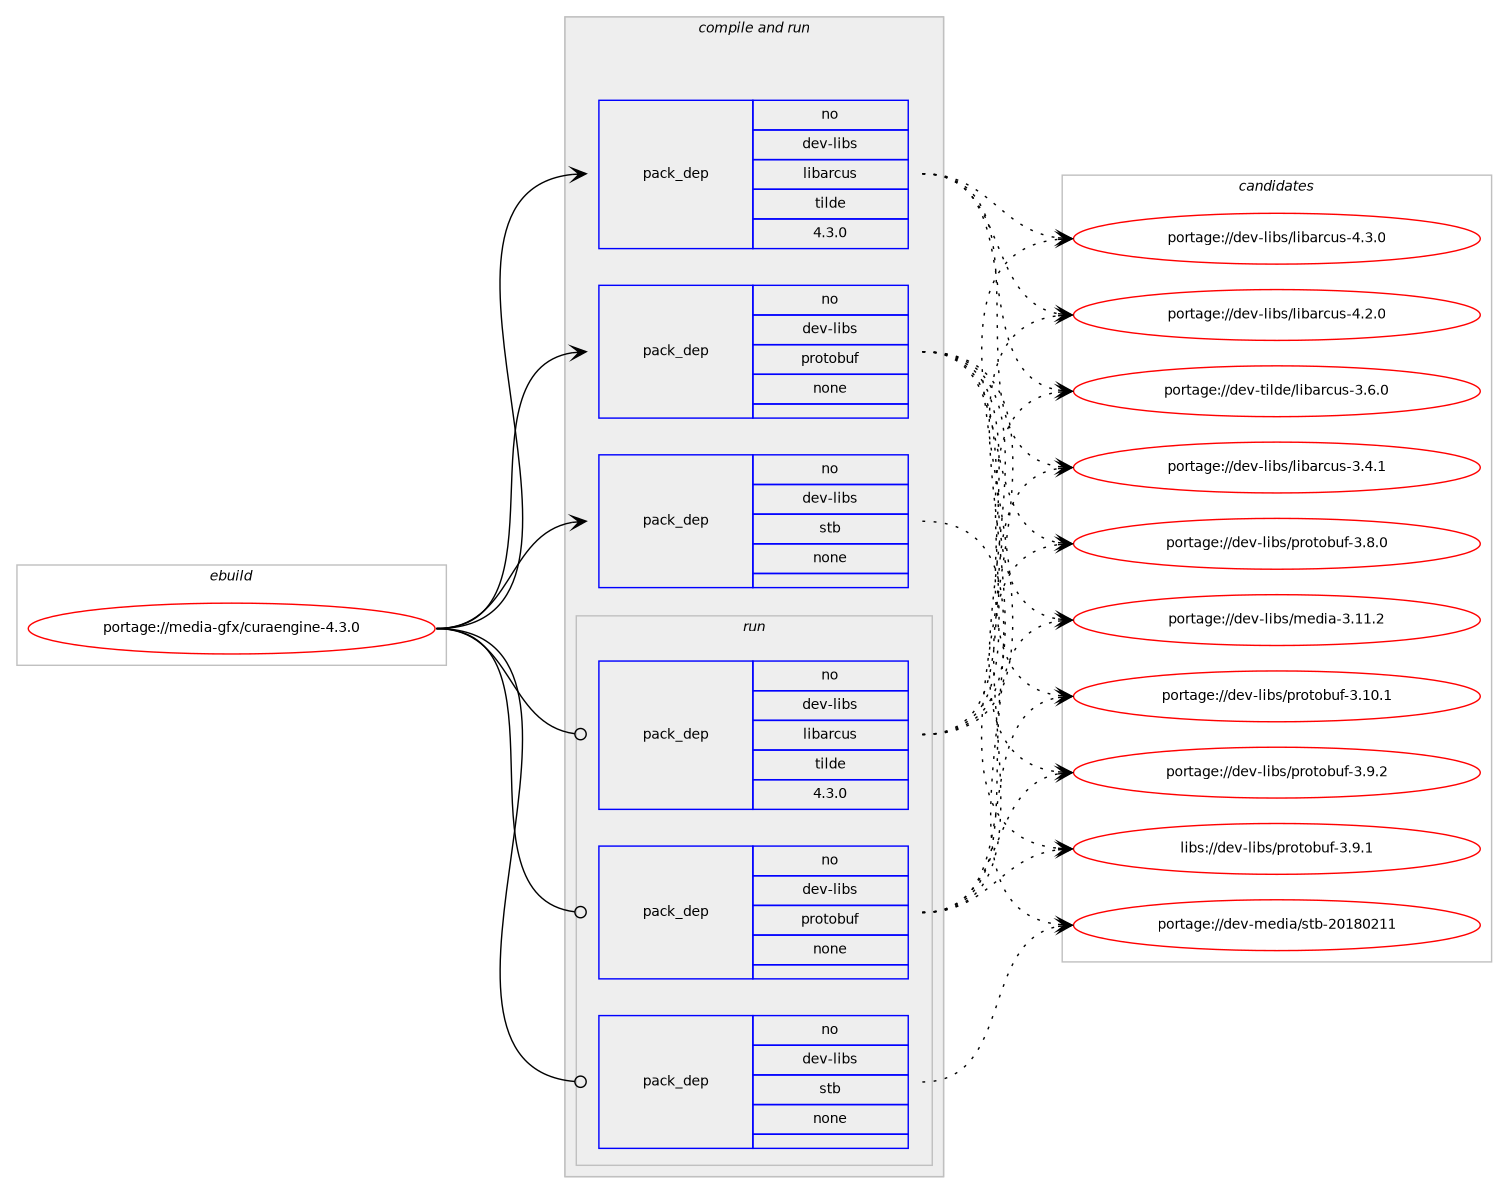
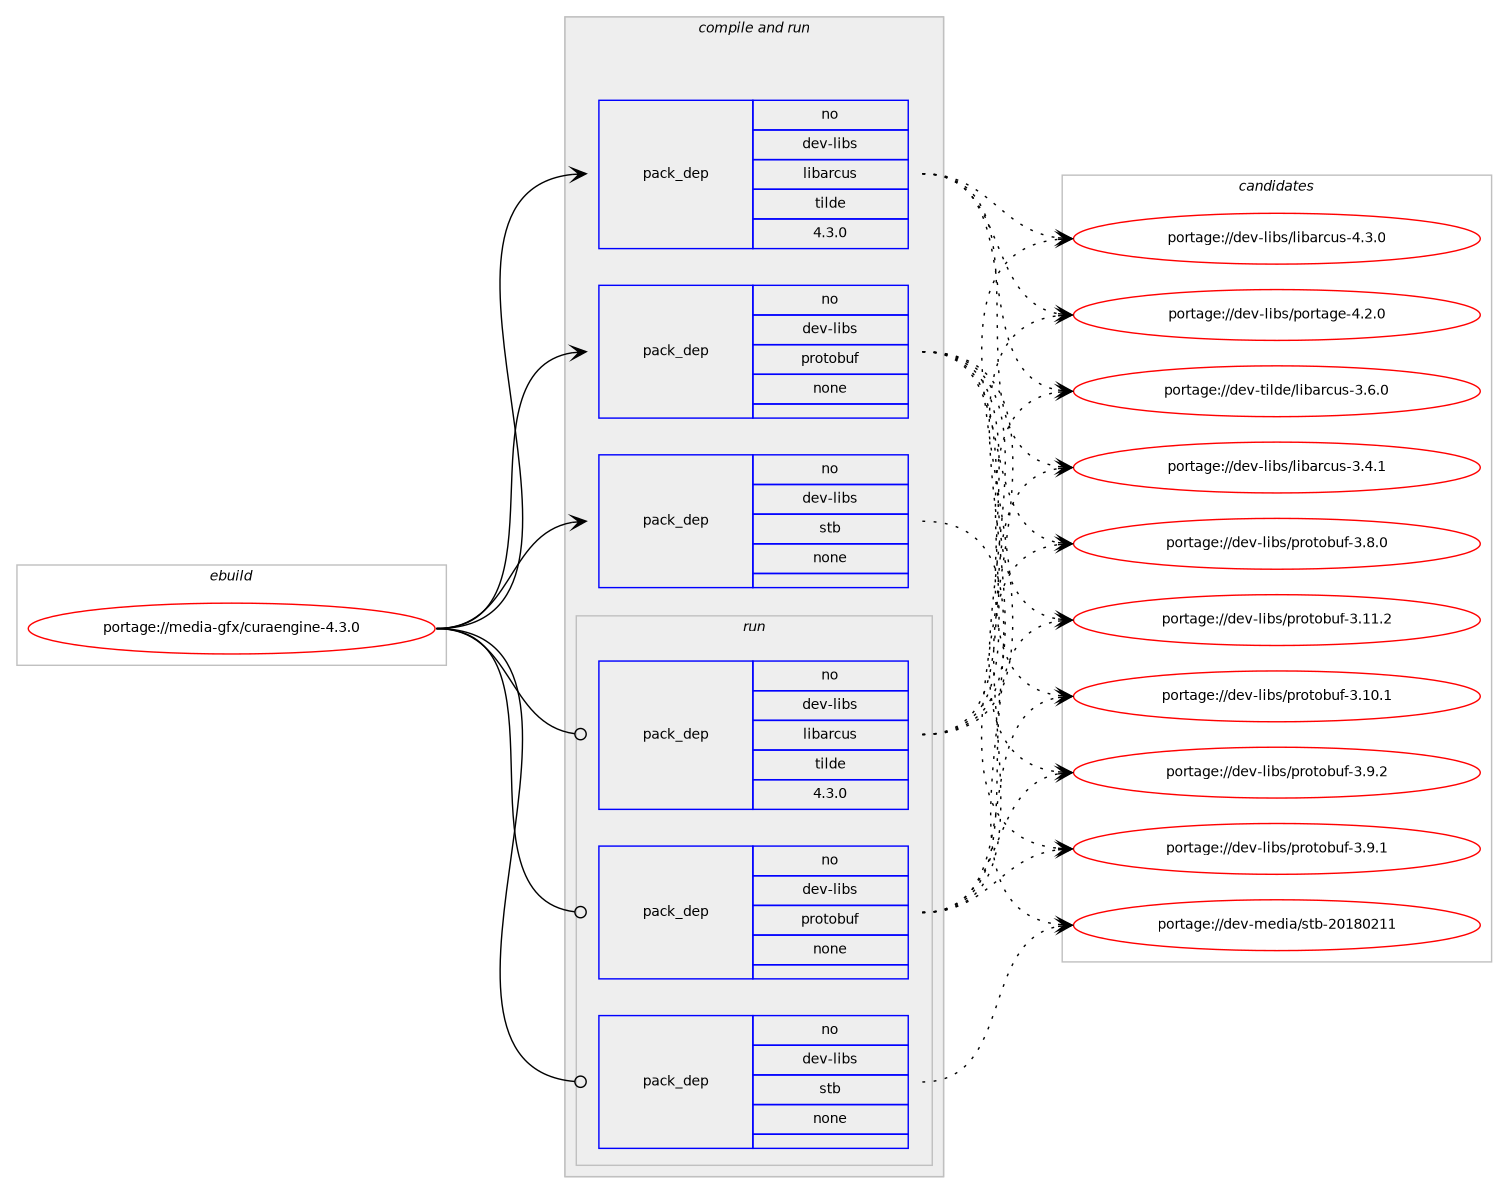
(1277, 315) -> (1277, 315)
(1277, 620) -> (1277, 620)
(1277, 849) -> (1277, 849)
